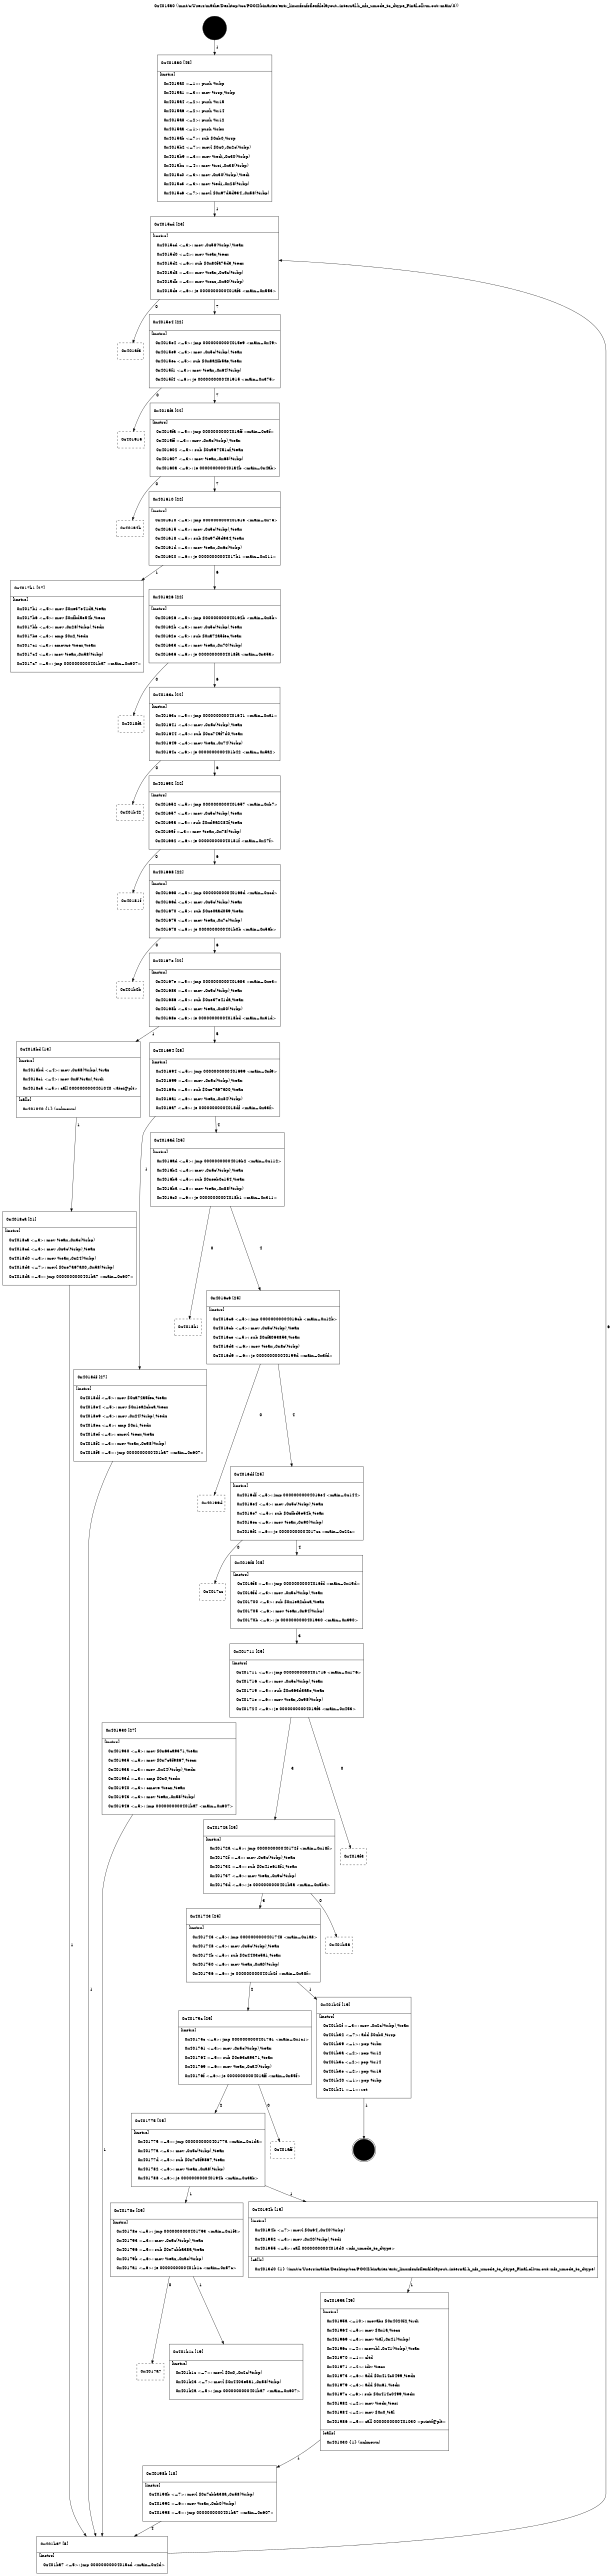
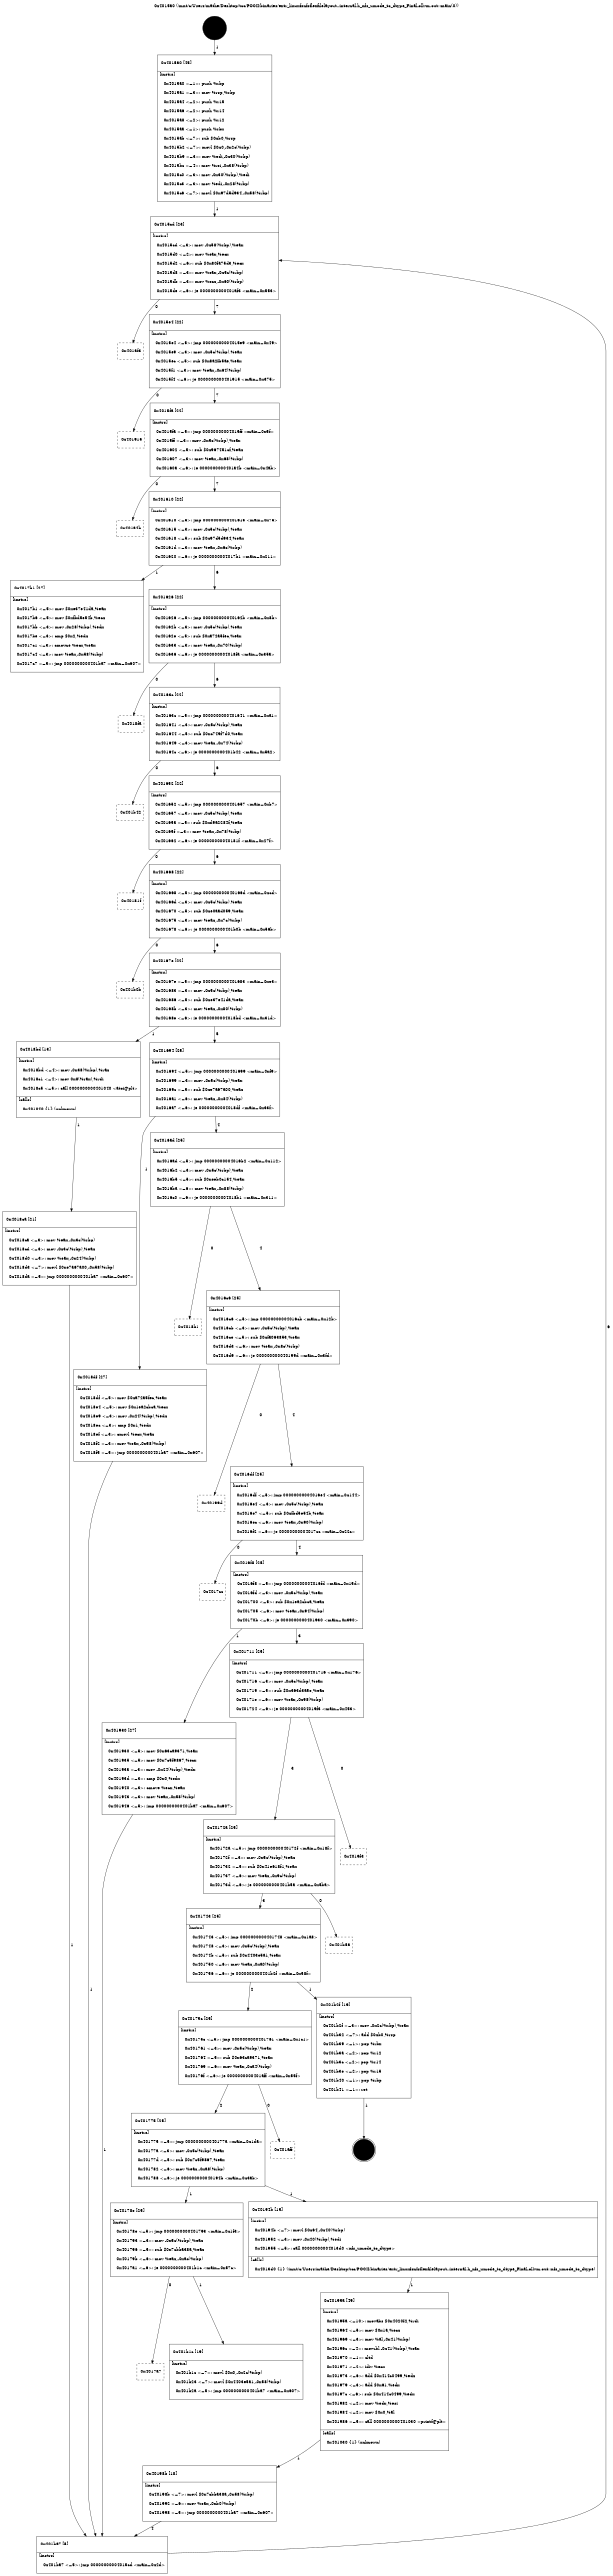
none -> (209, 1671)
